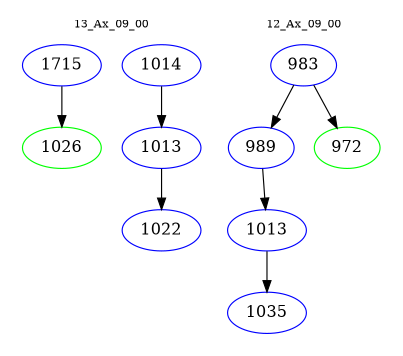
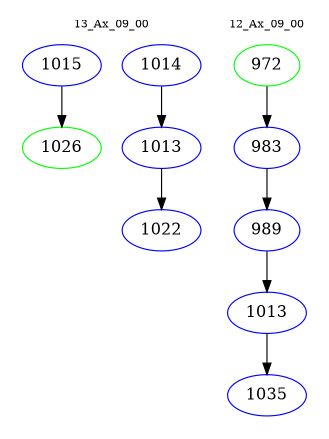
(62, 65) -> (62, 65)
(323, 101) -> (267, 101)
